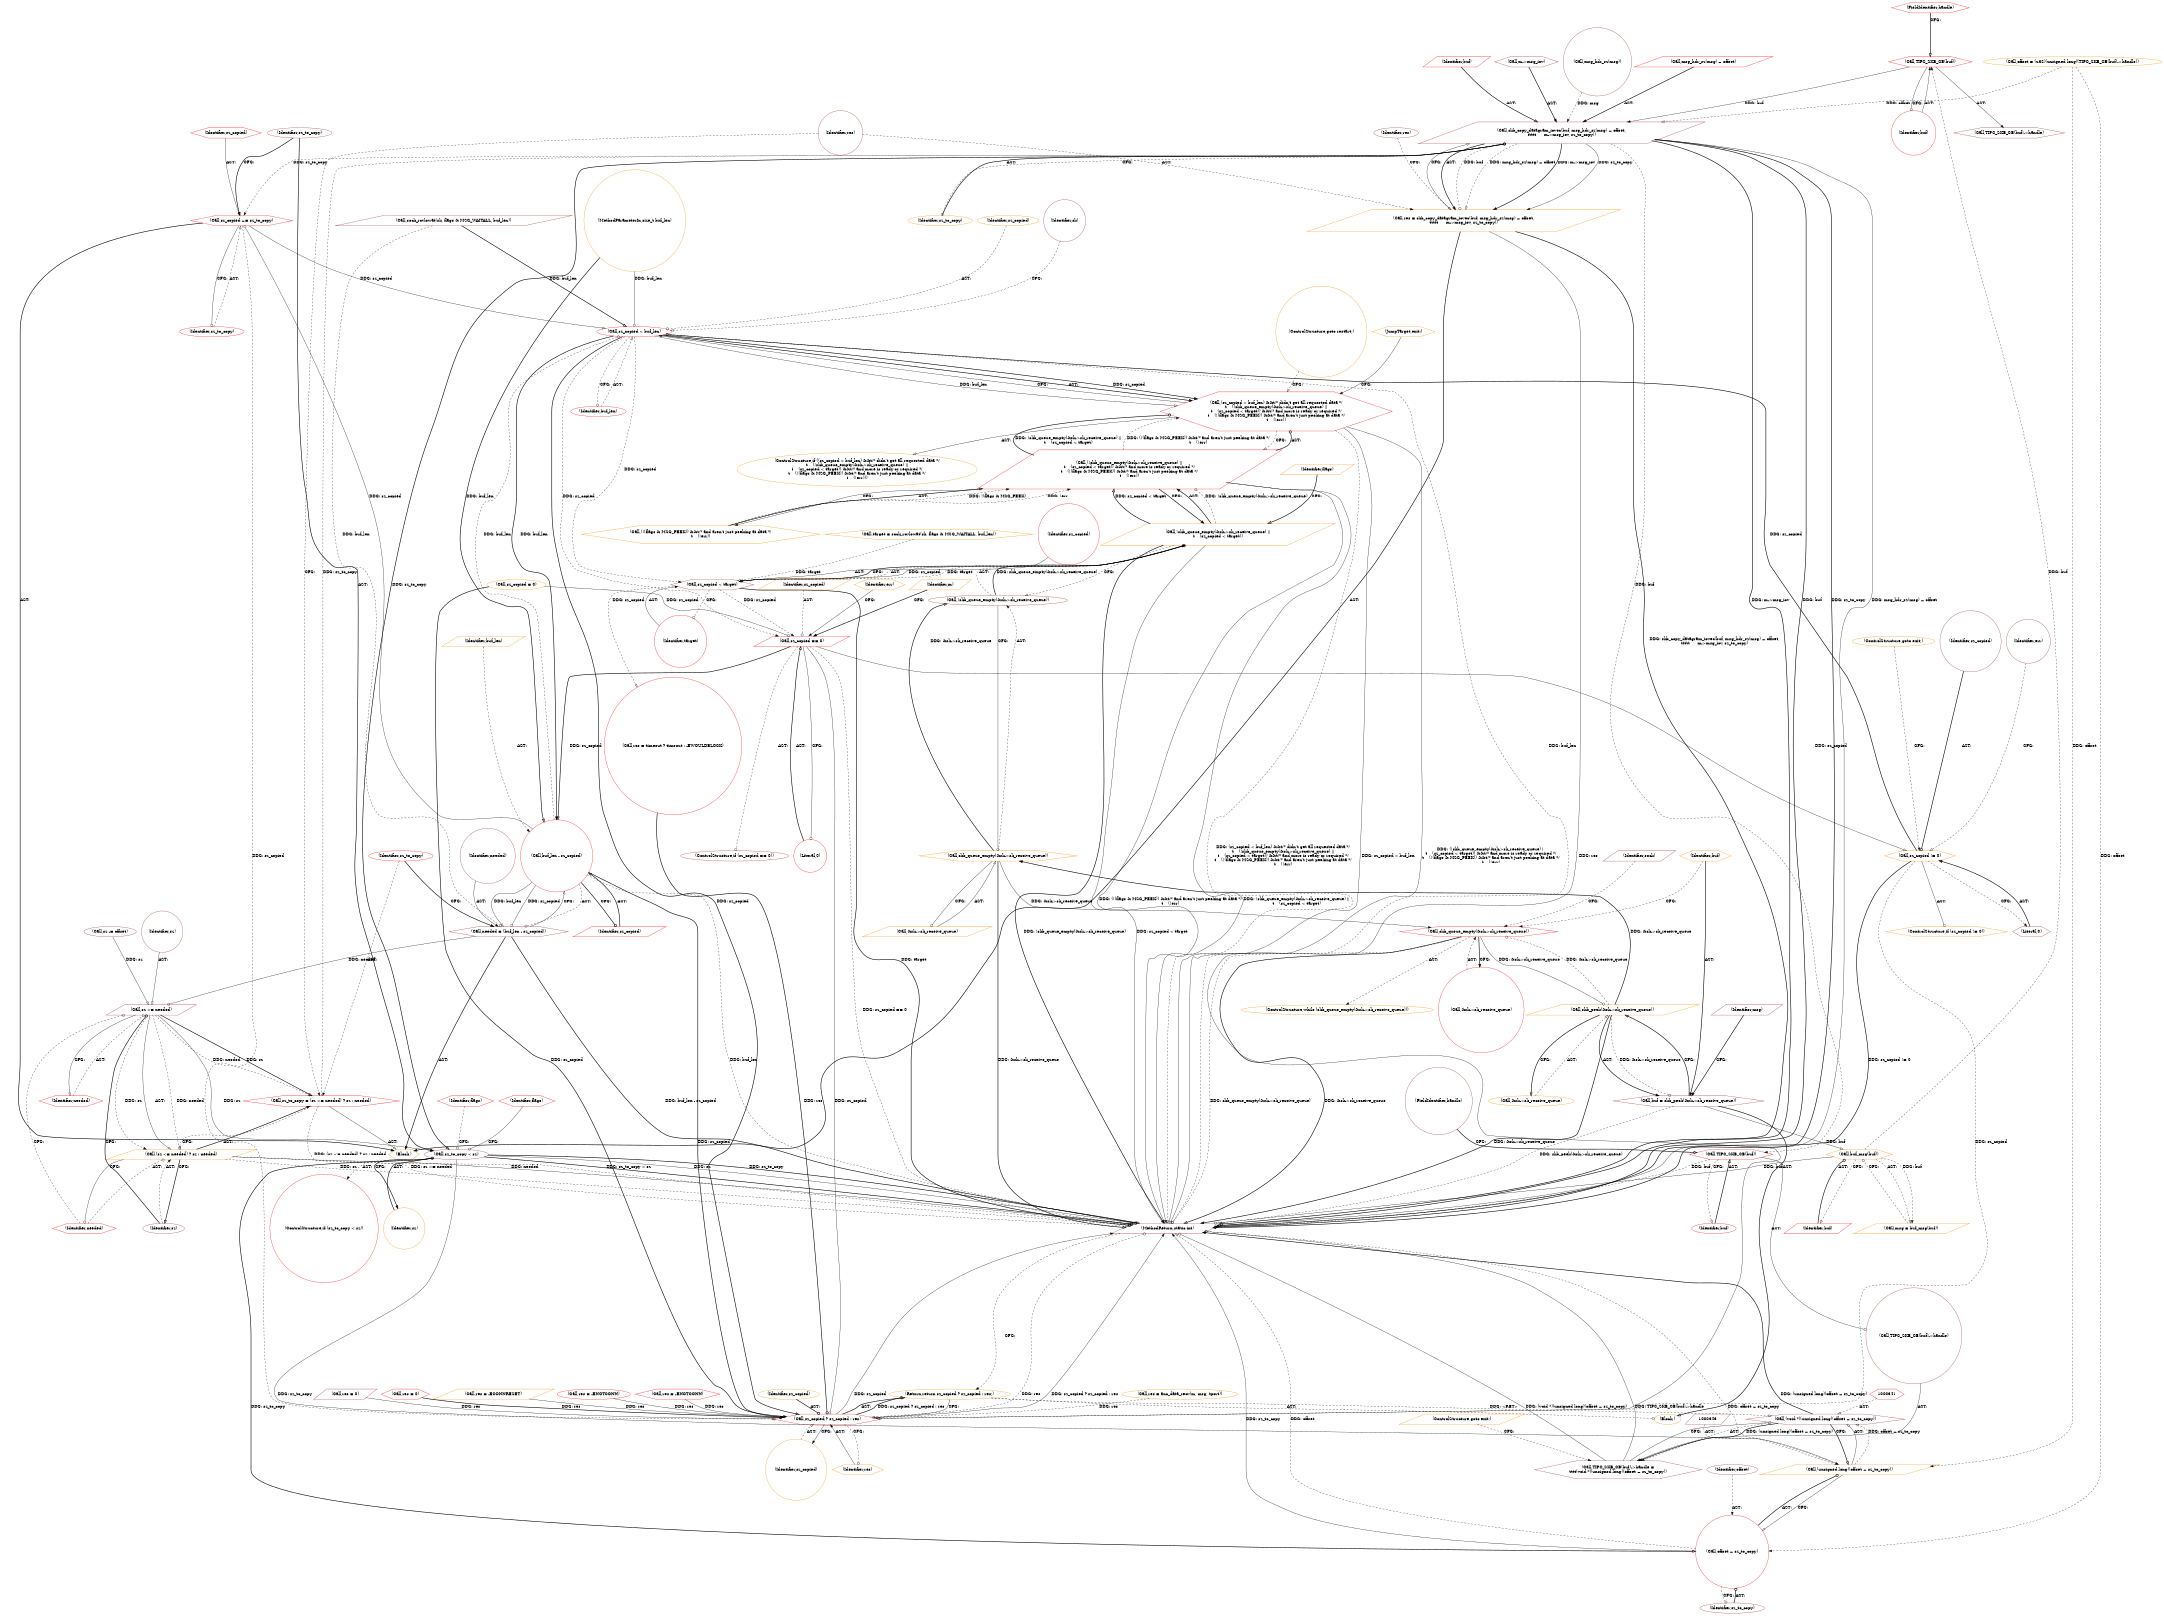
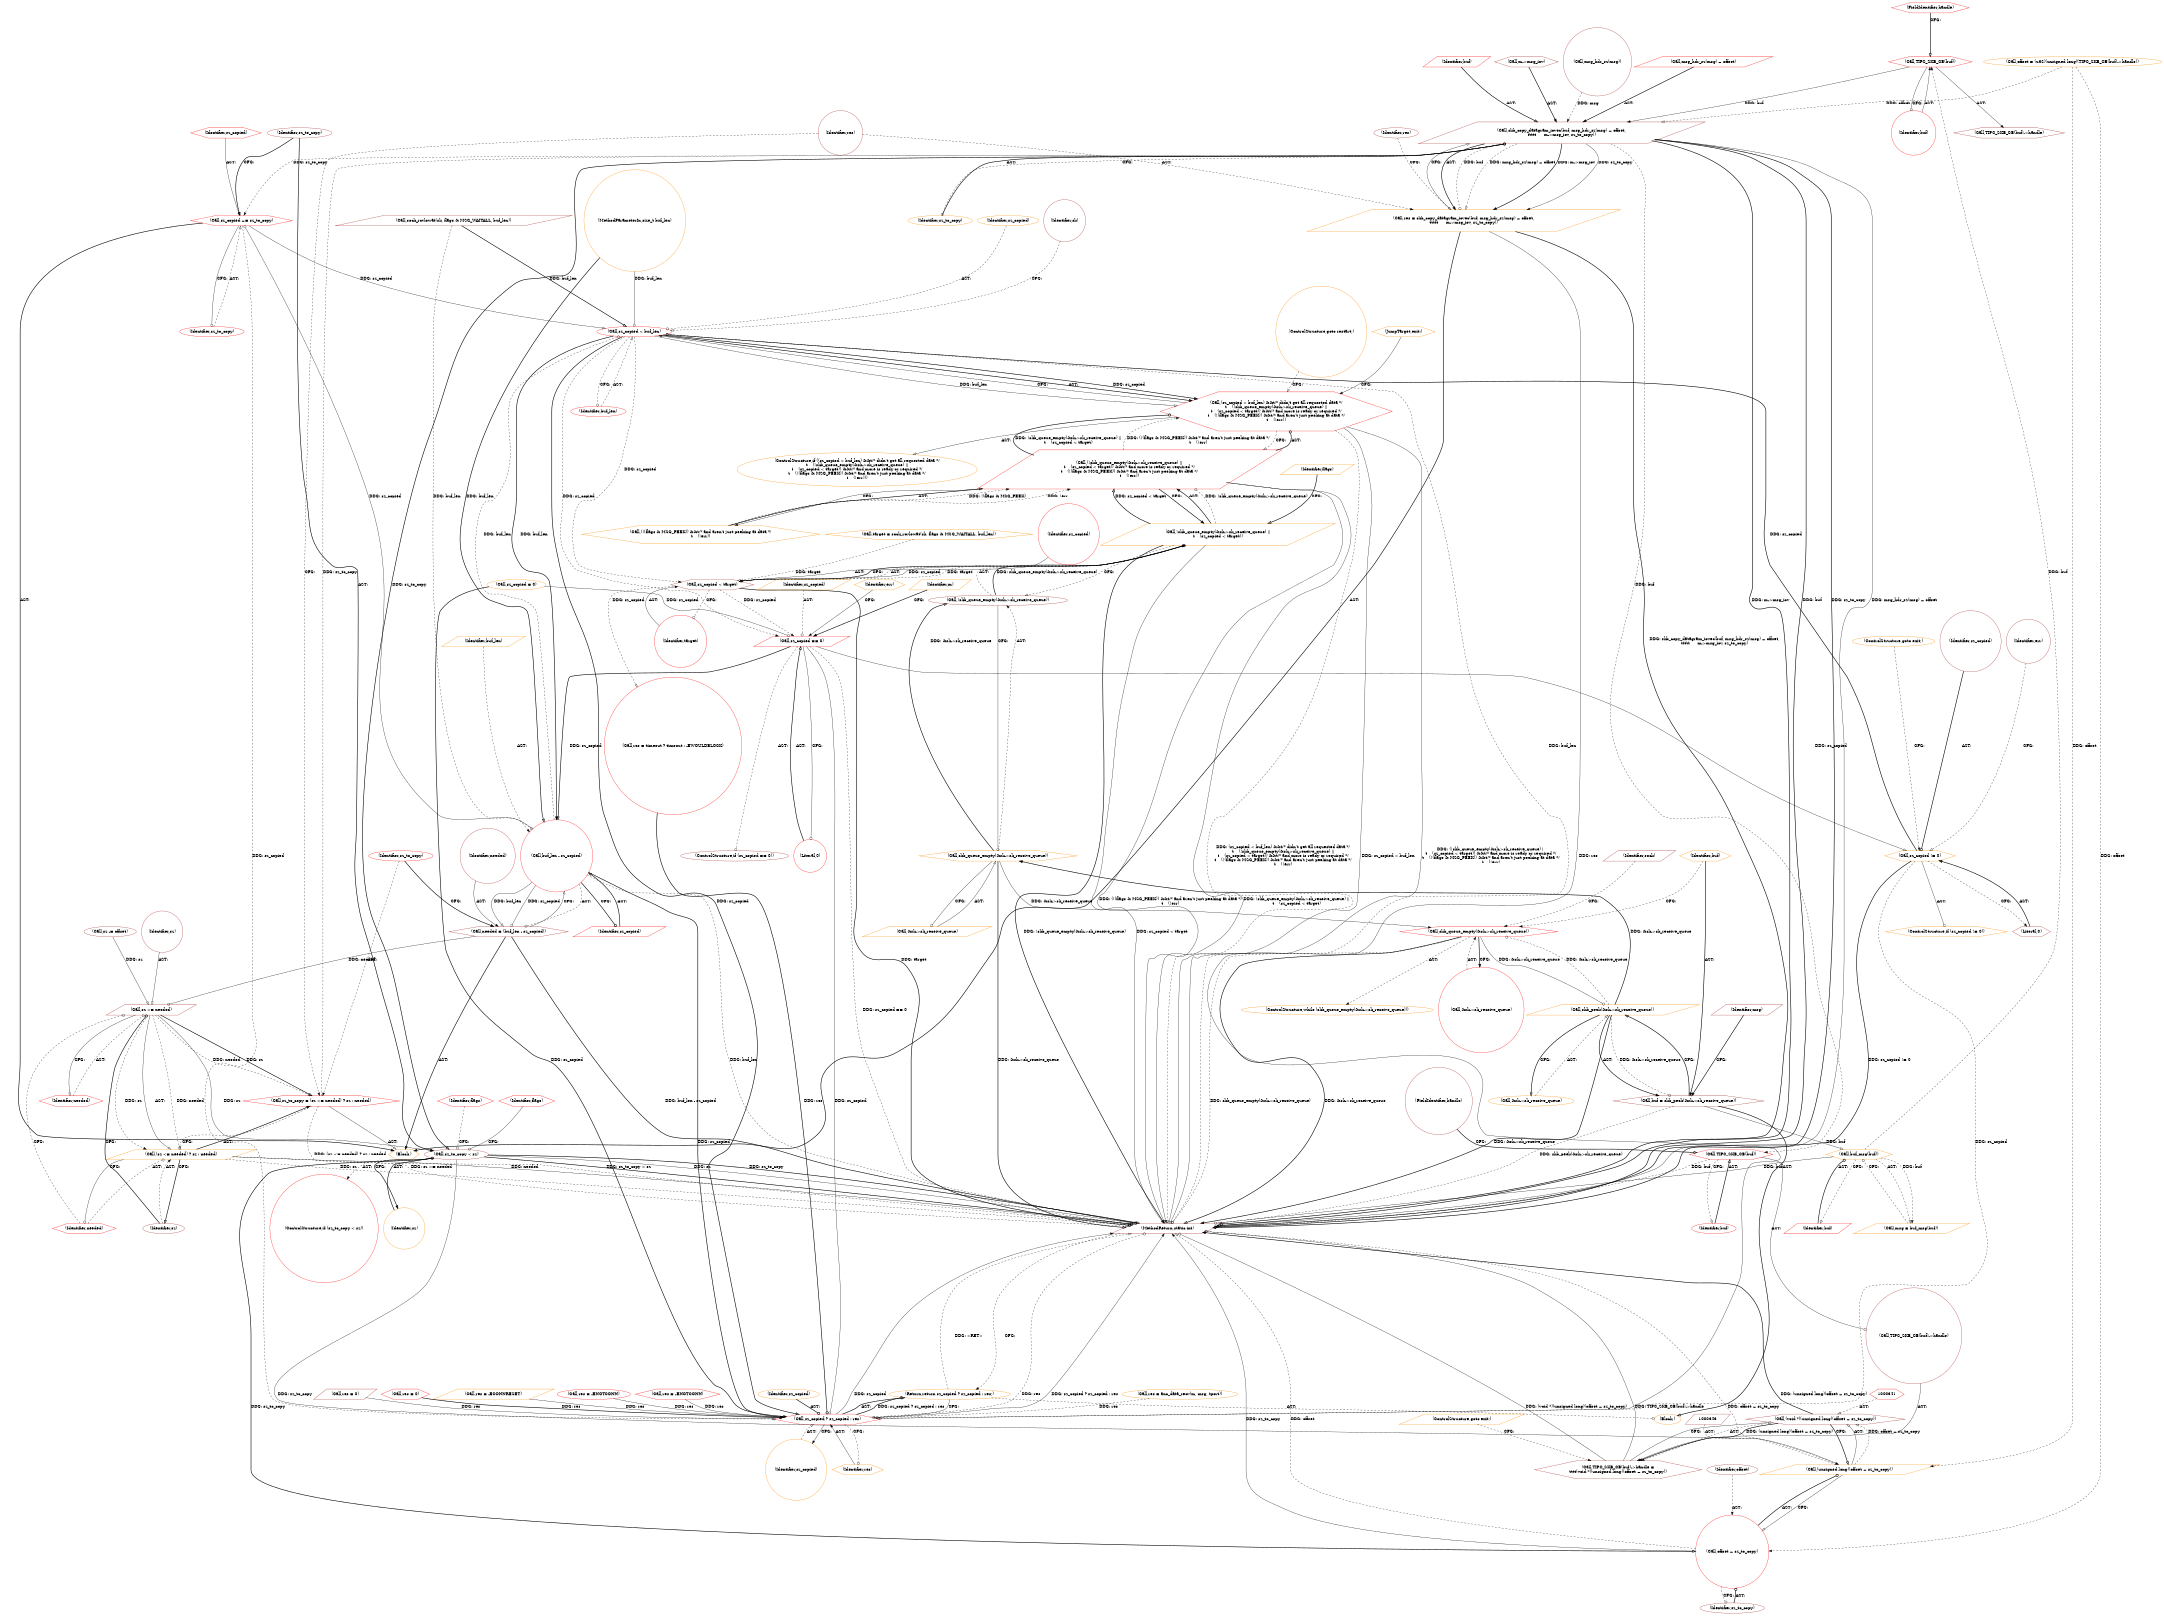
(370, 582) -> (433, 549)
(1380, 1406) -> (988, 1267)
